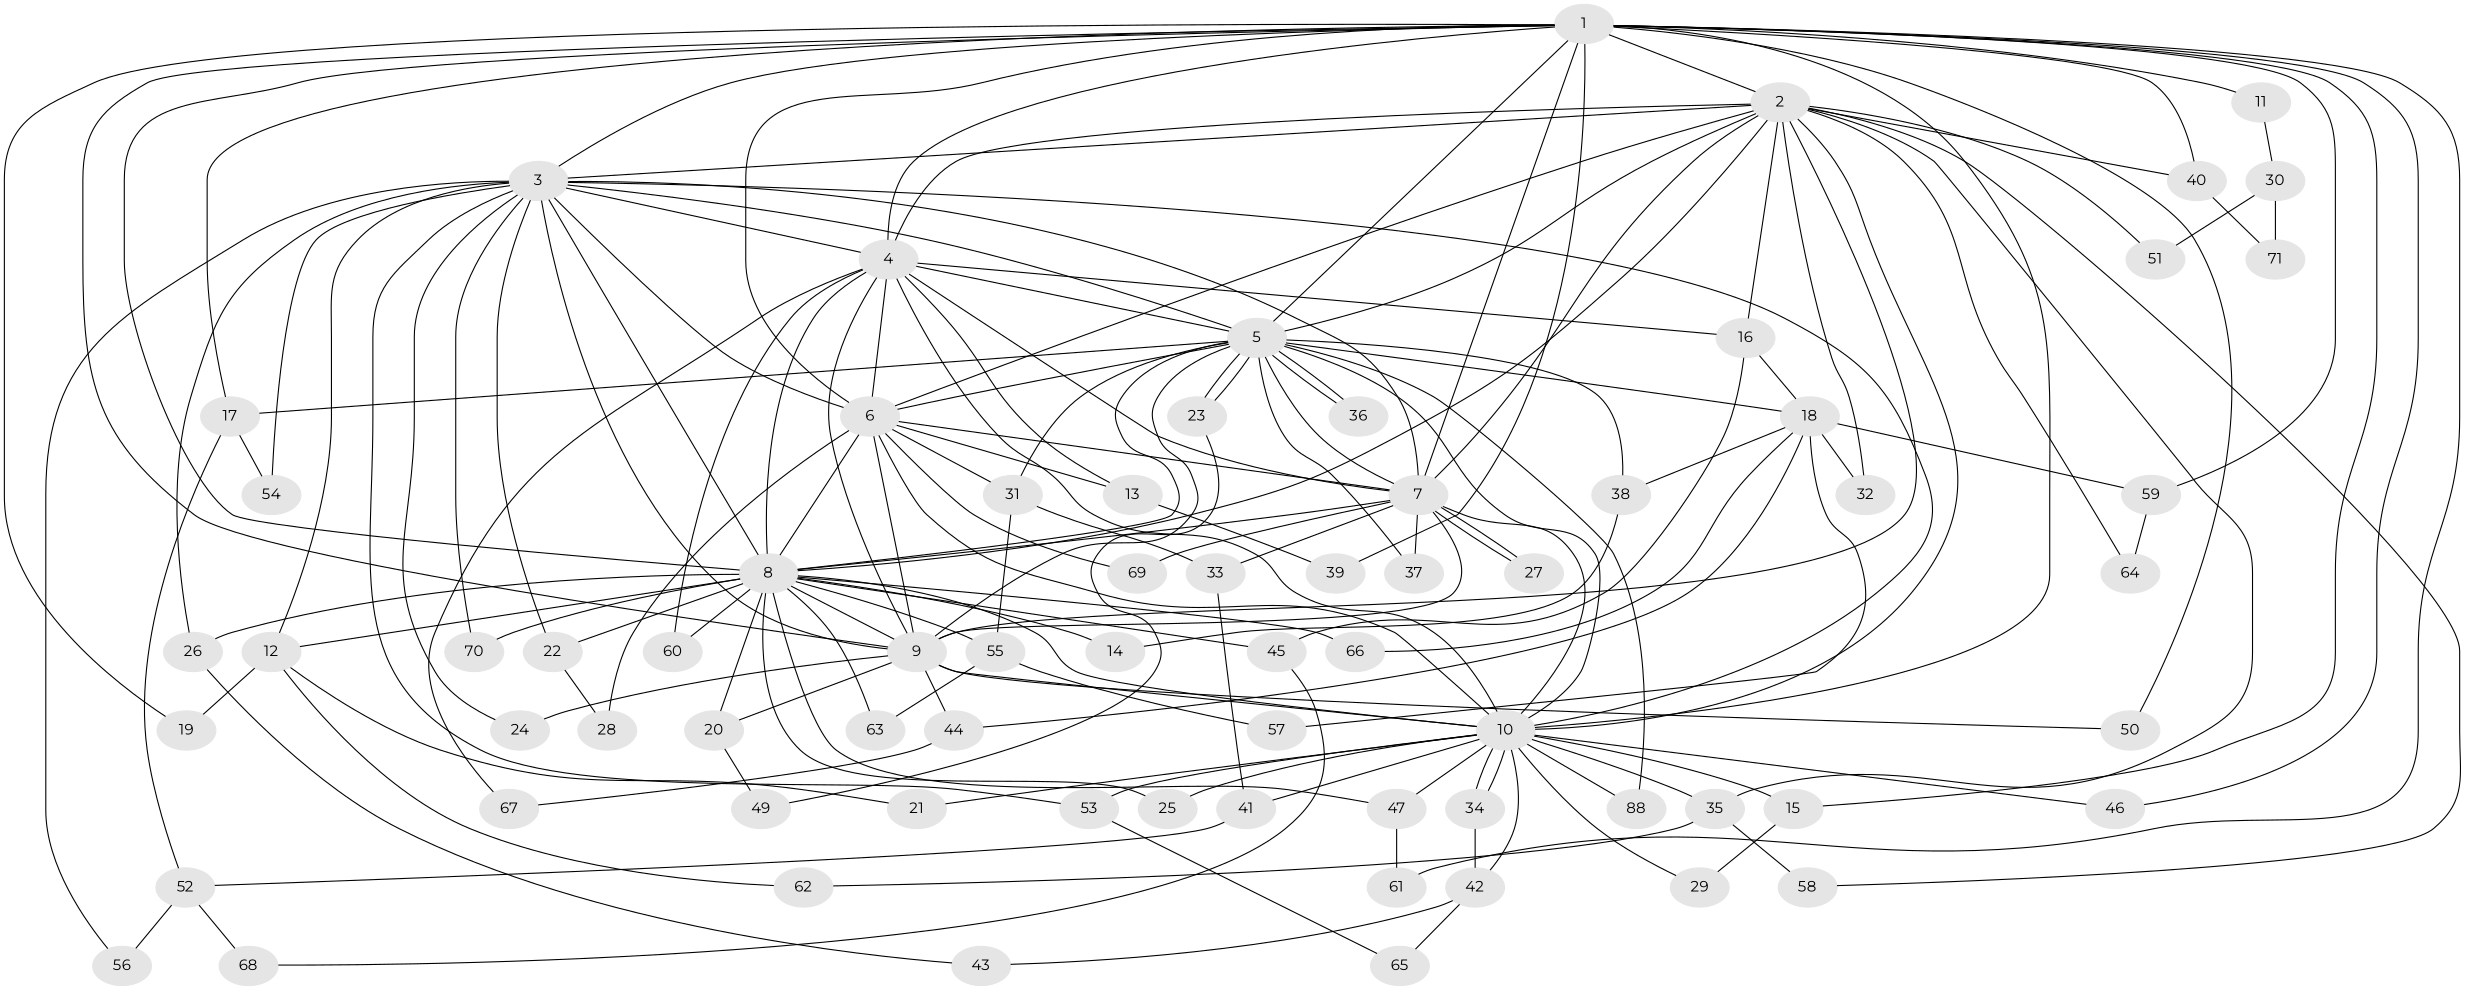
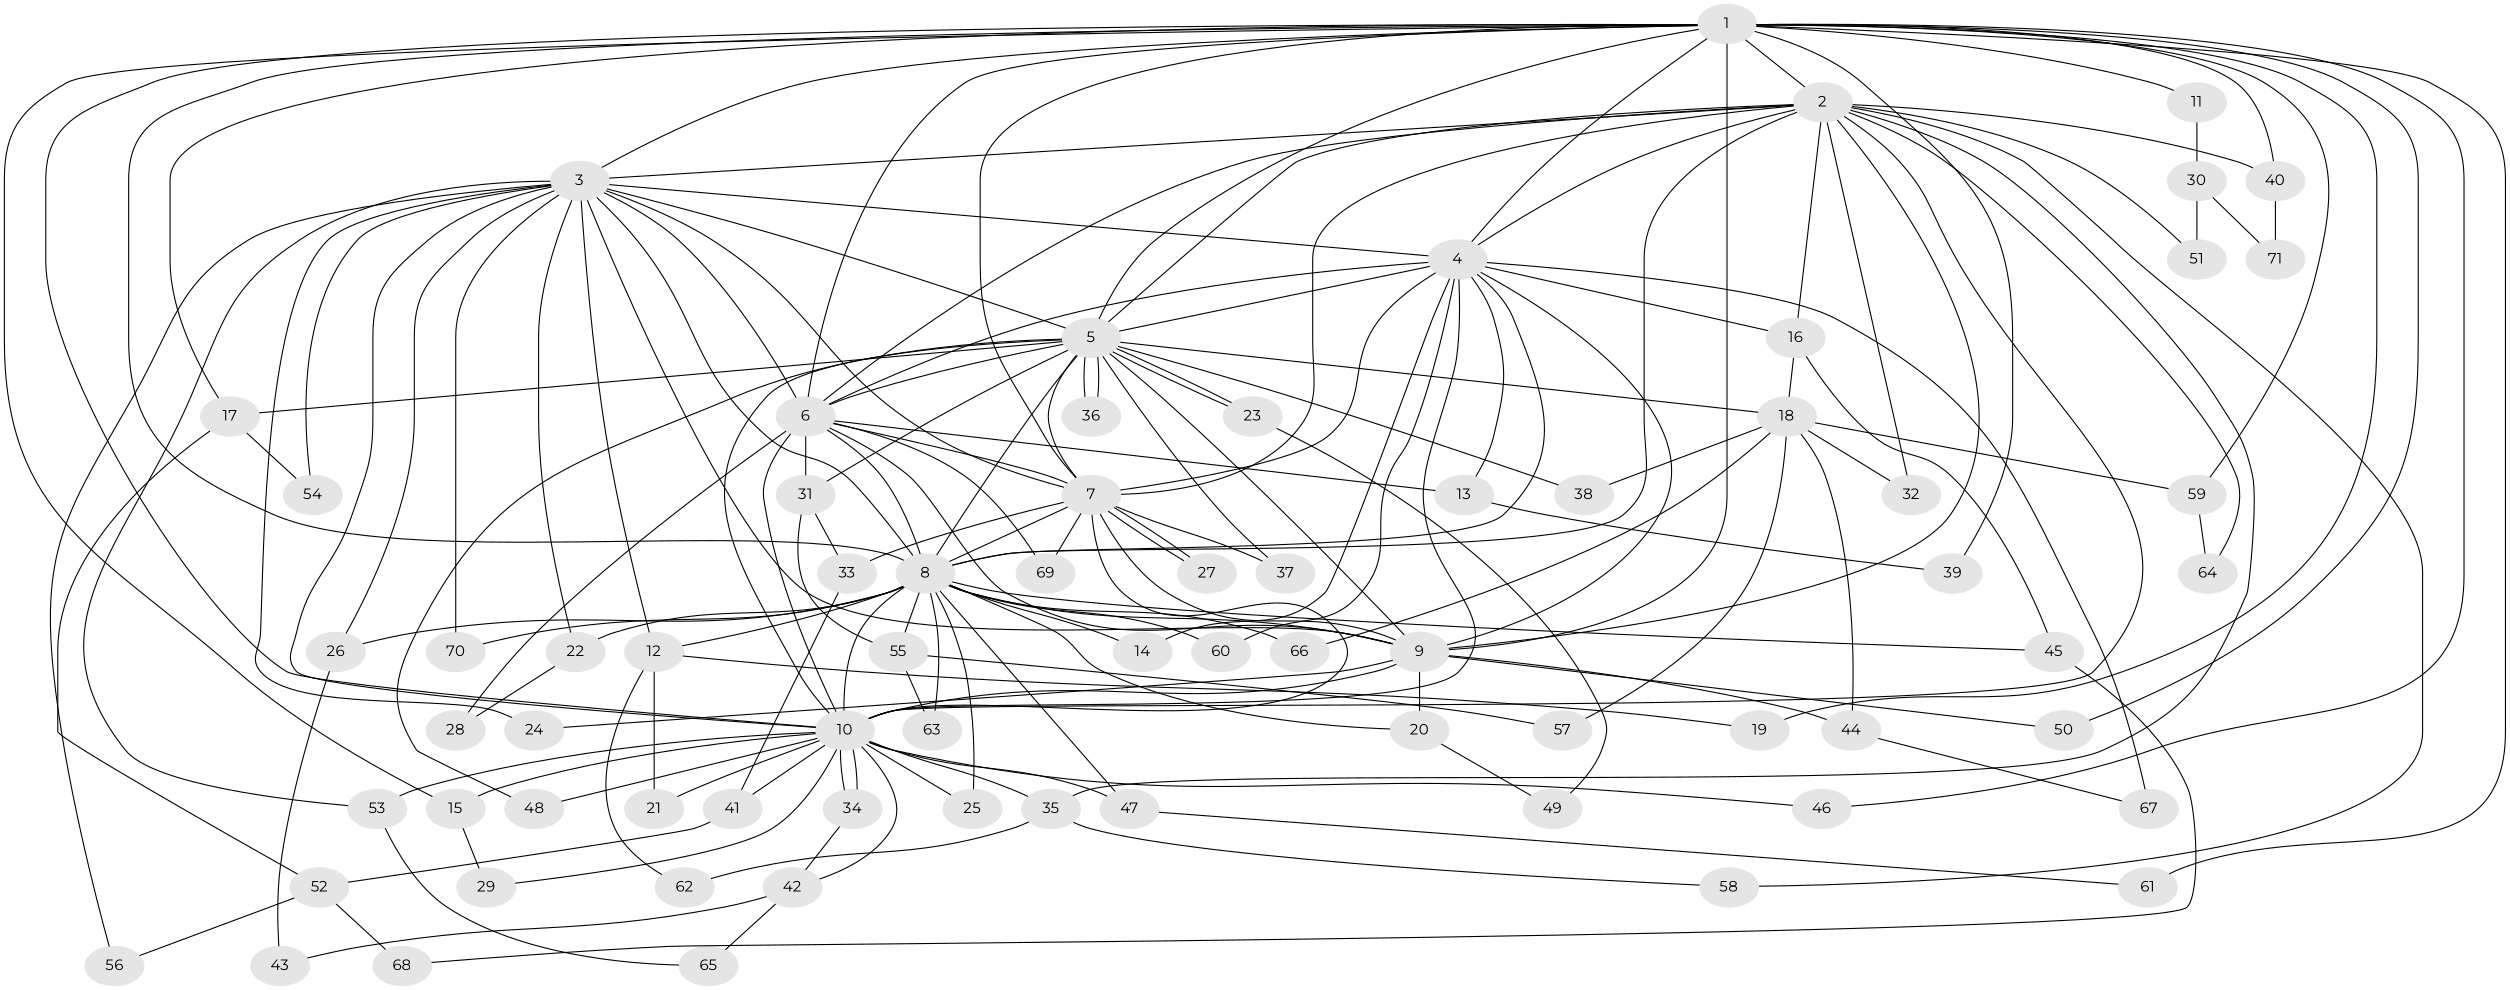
(1498, 617) -> (1359, 515)
(1637, 809) -> (534, 809)
